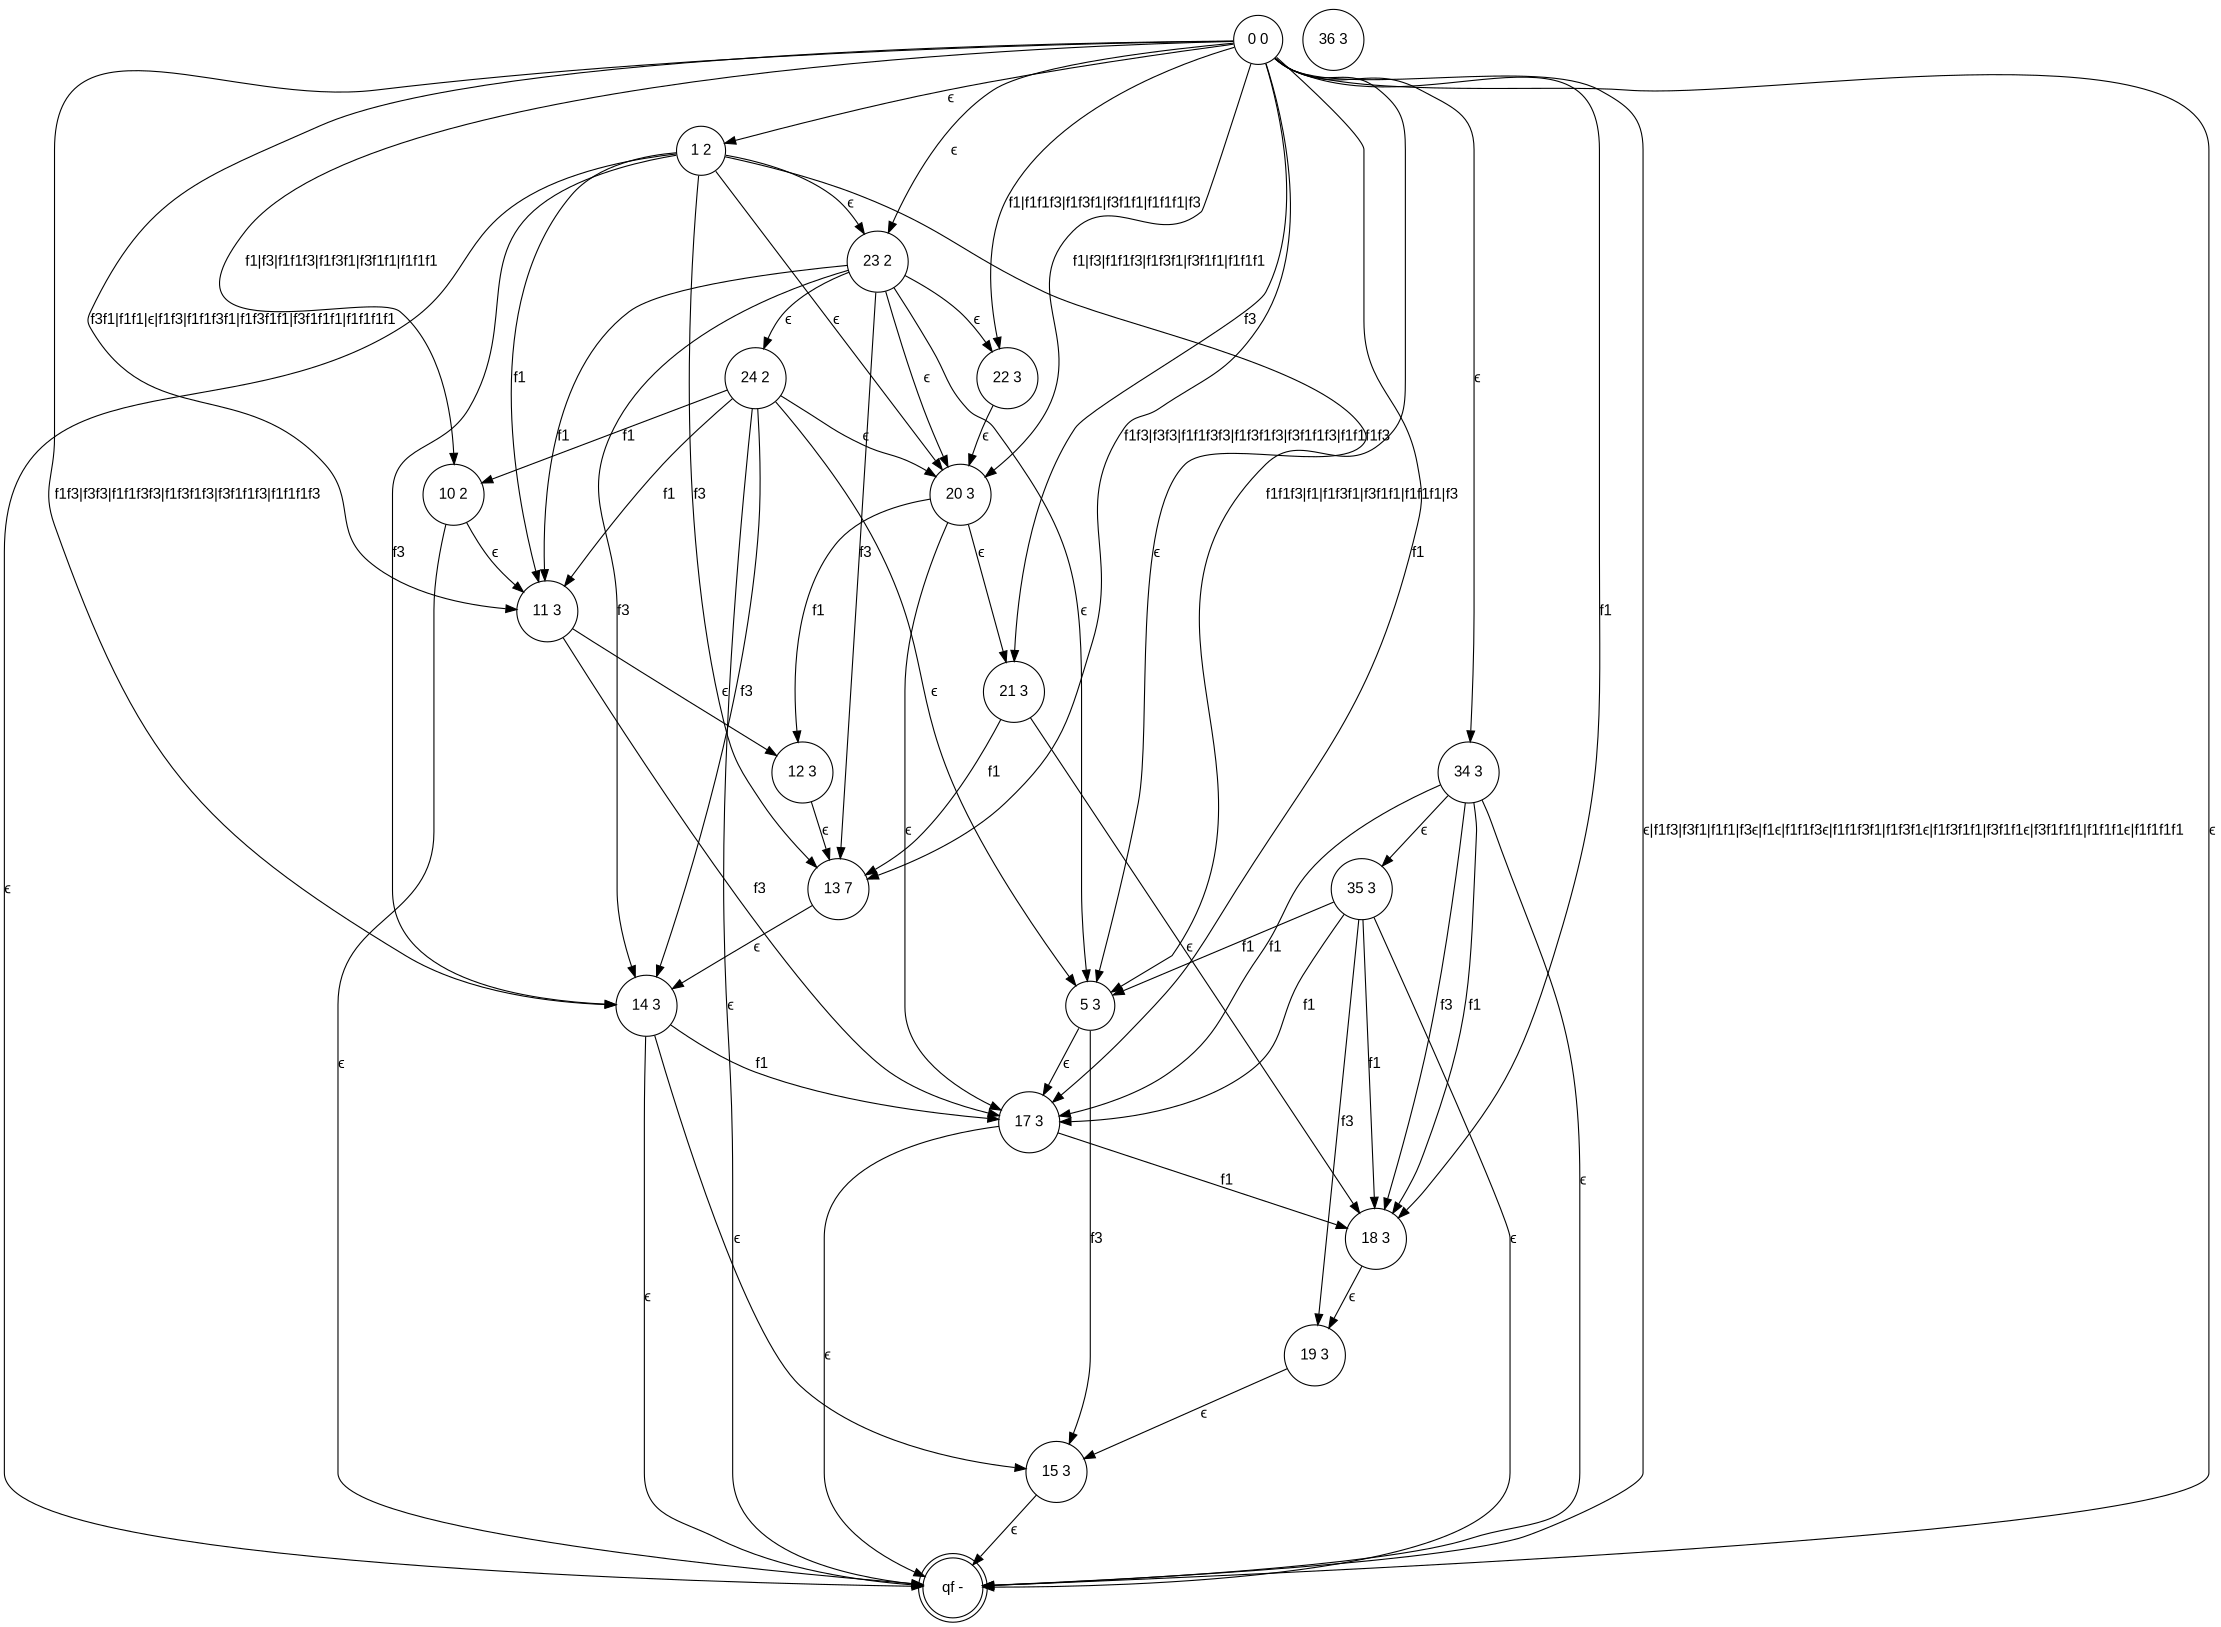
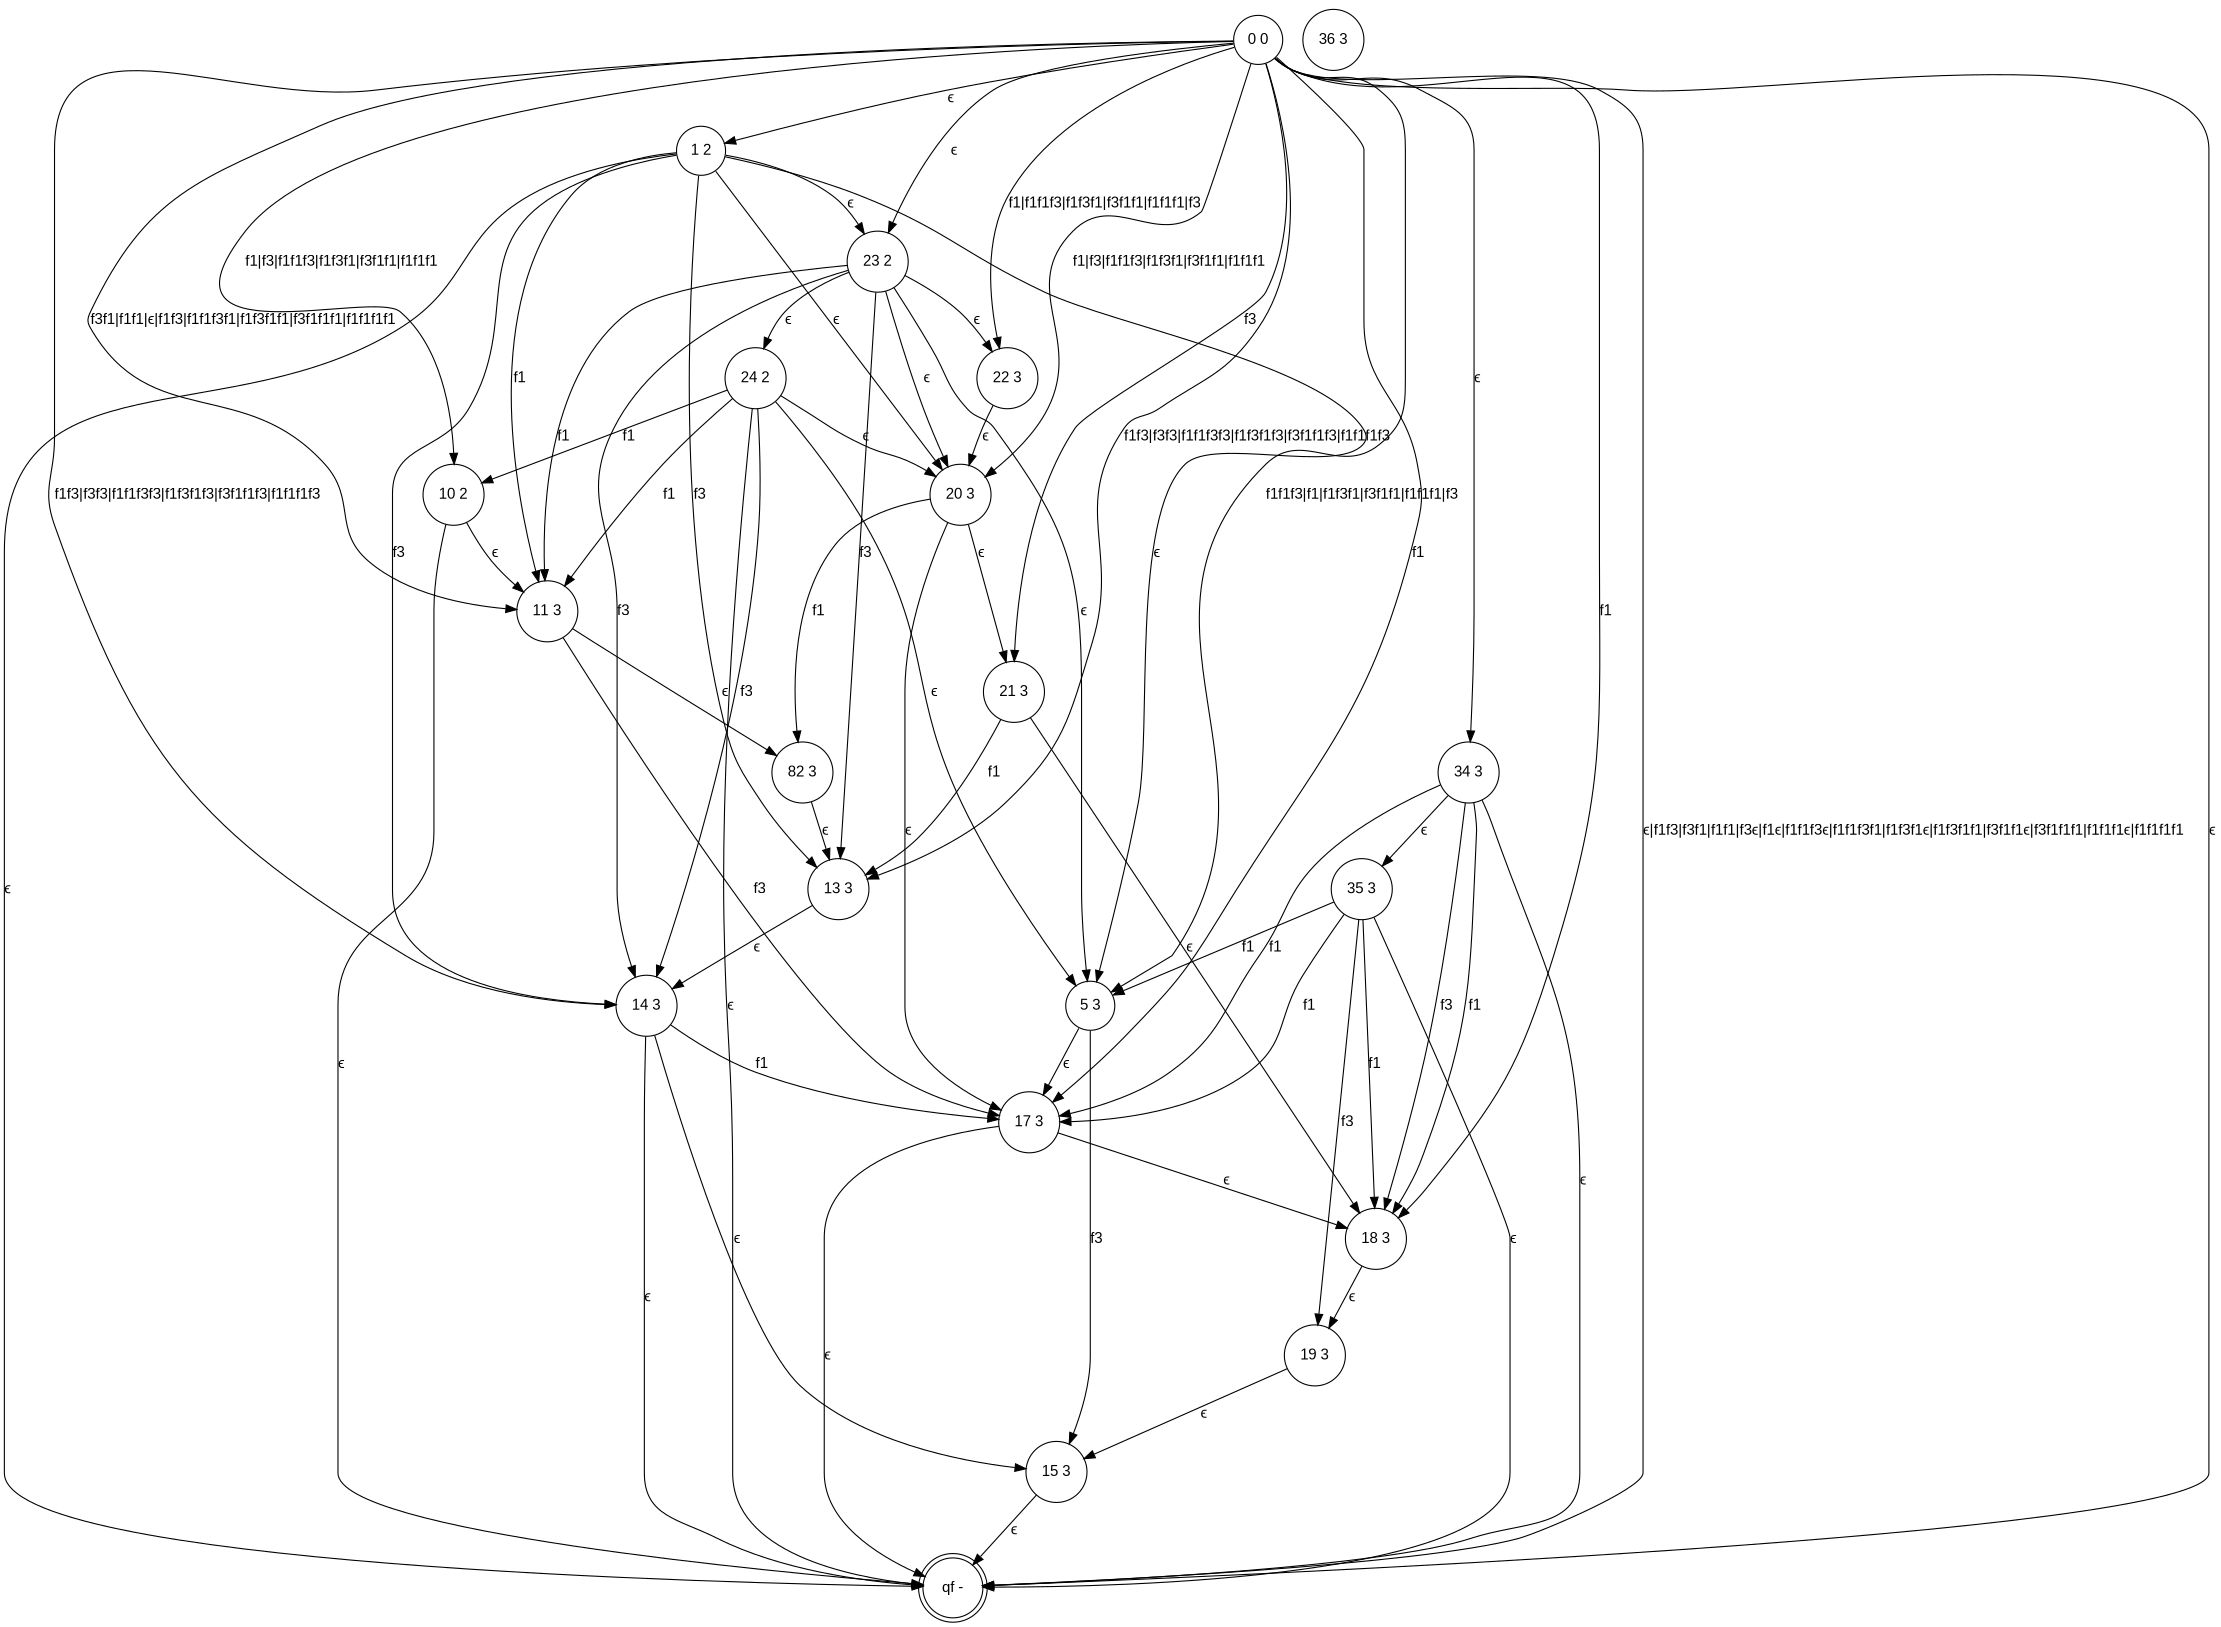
(802, 772) -> (802, 772)
(838, 889) -> (838, 889)
(1227, 1181) -> (1227, 1181)
